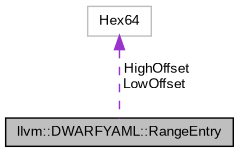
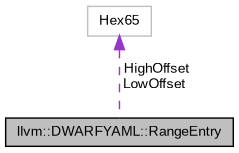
(119, 21) -> (119, 21)
